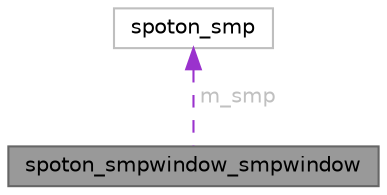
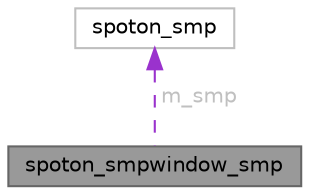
(193, 166) -> (155, 166)
